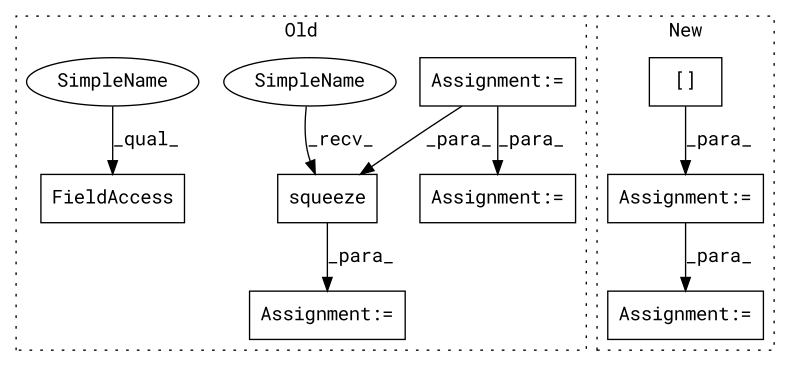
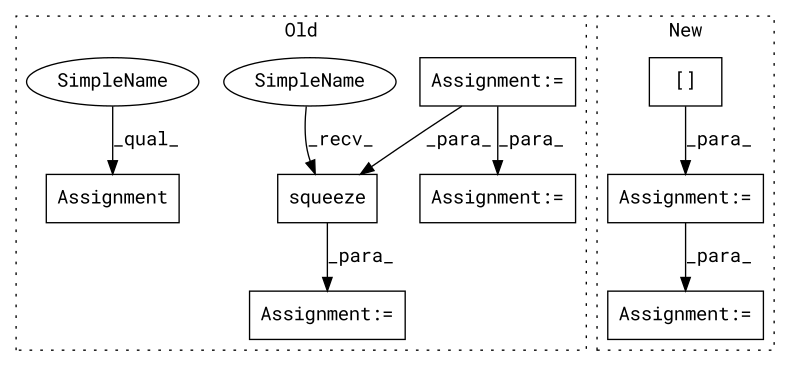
(113, 199) -> (113, 199)
